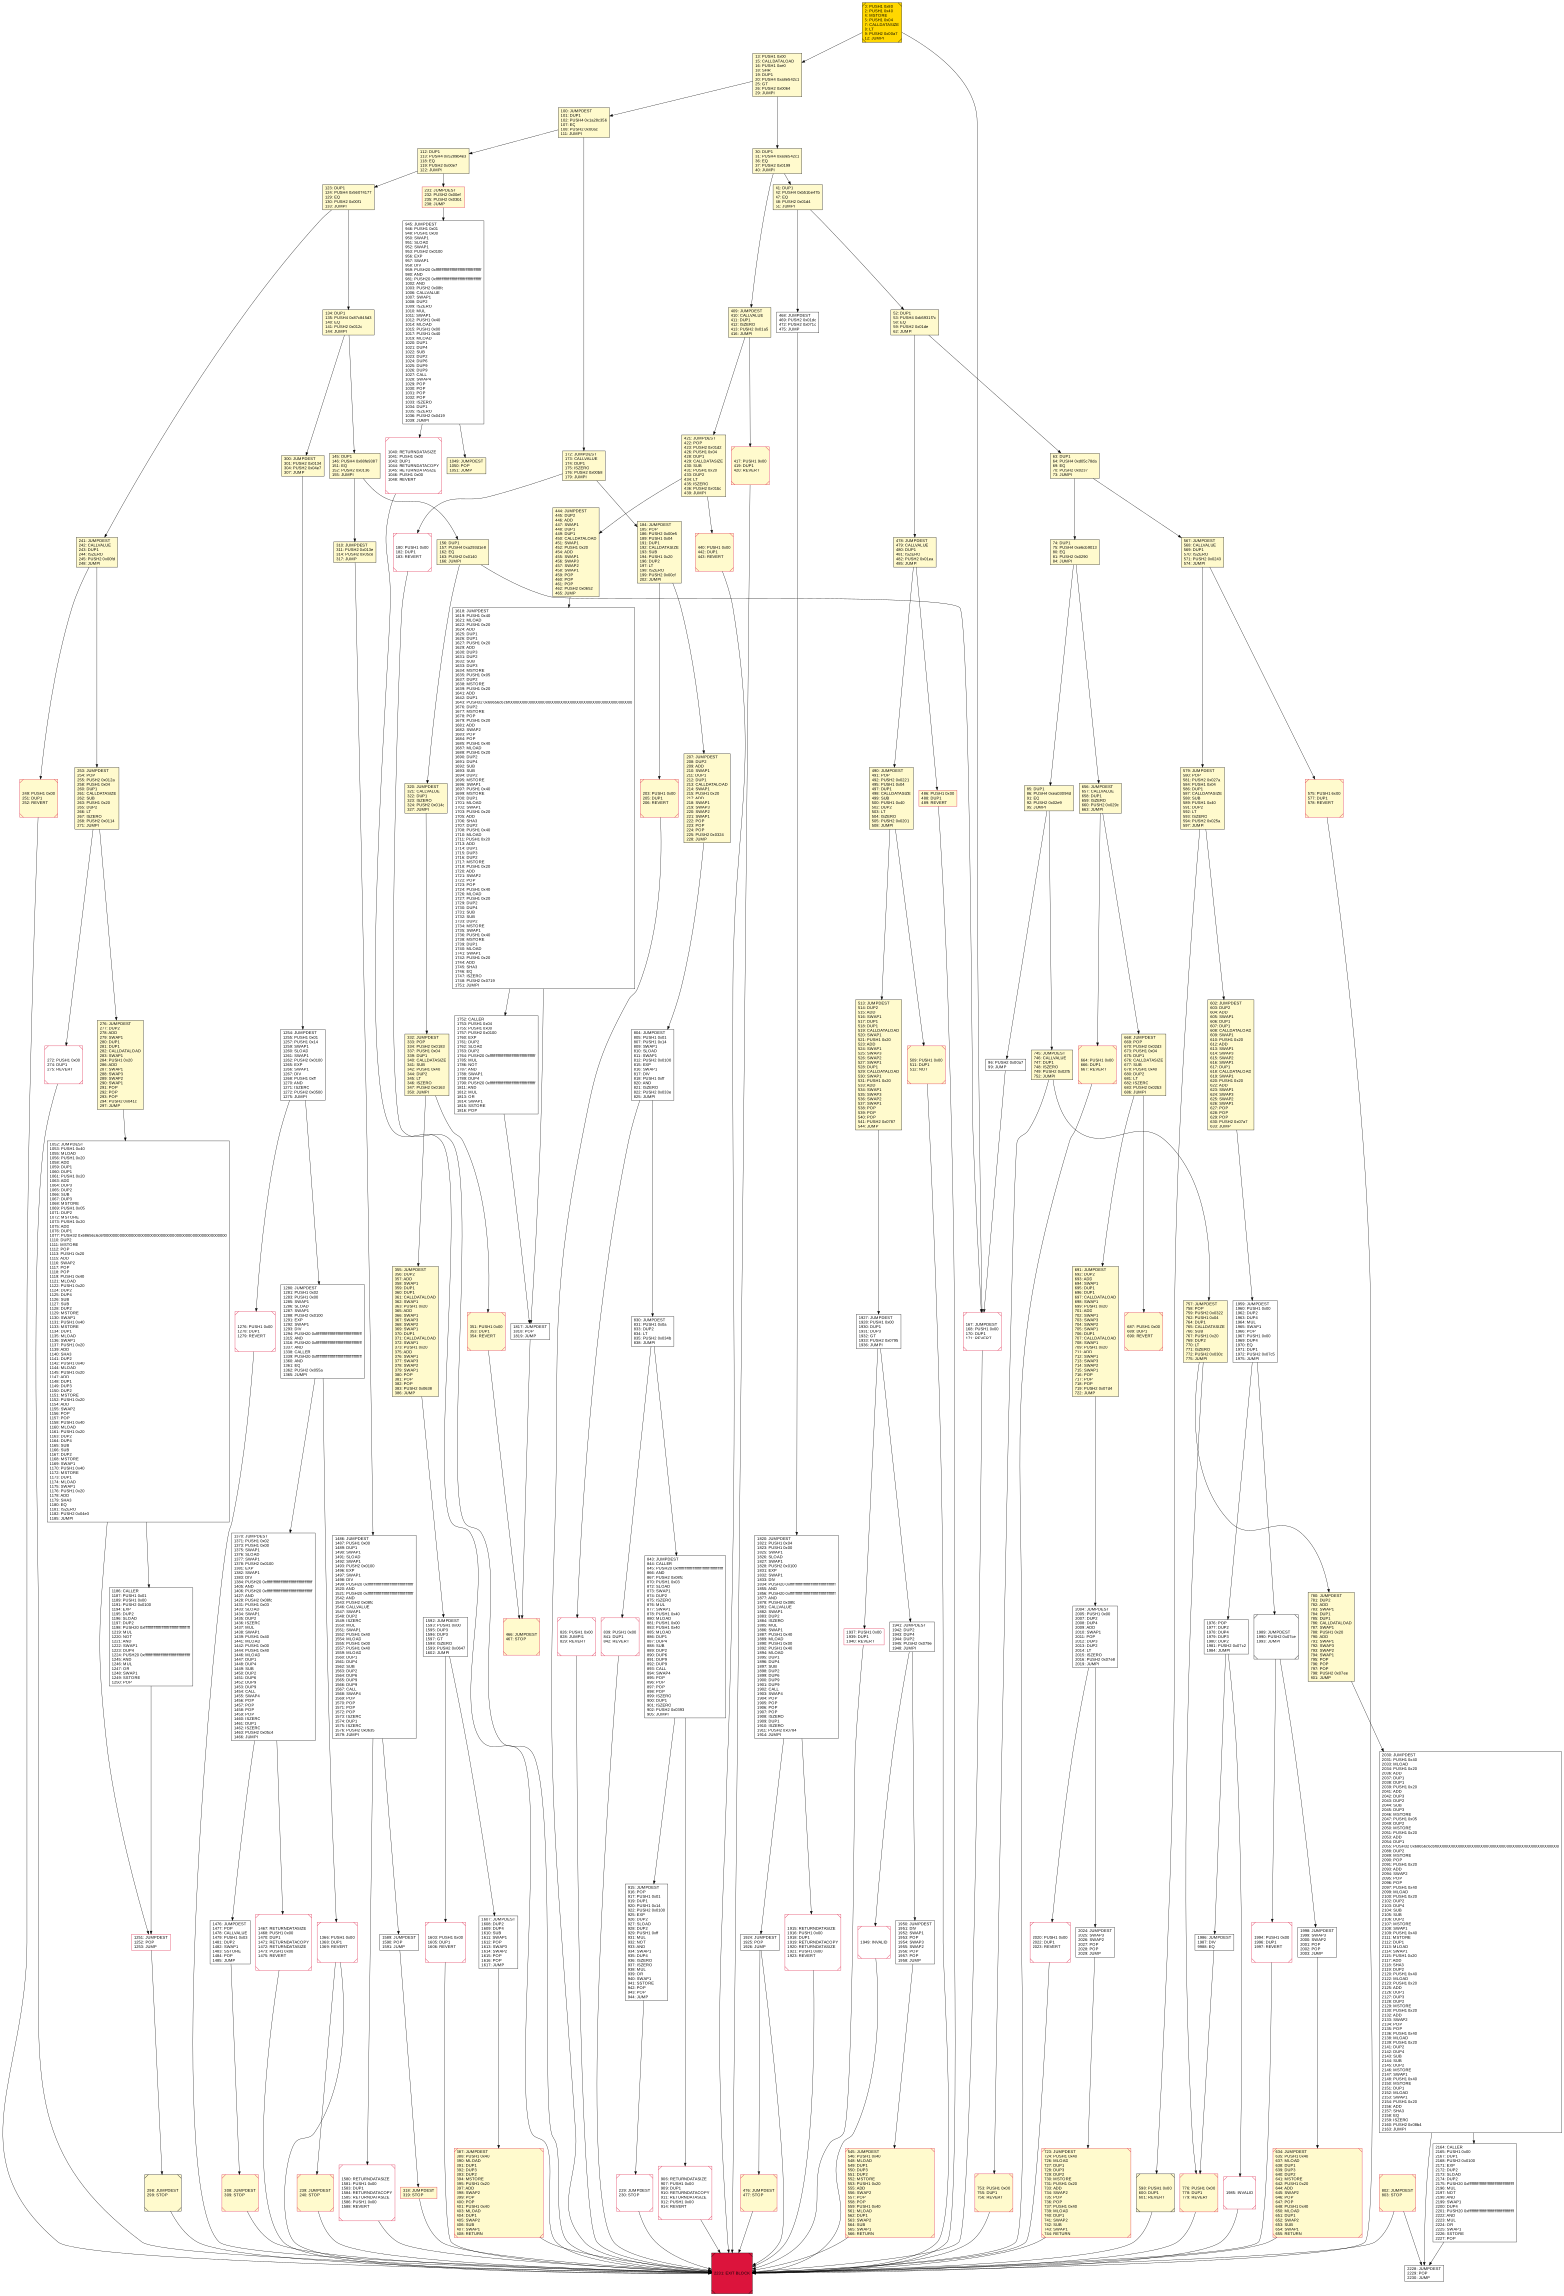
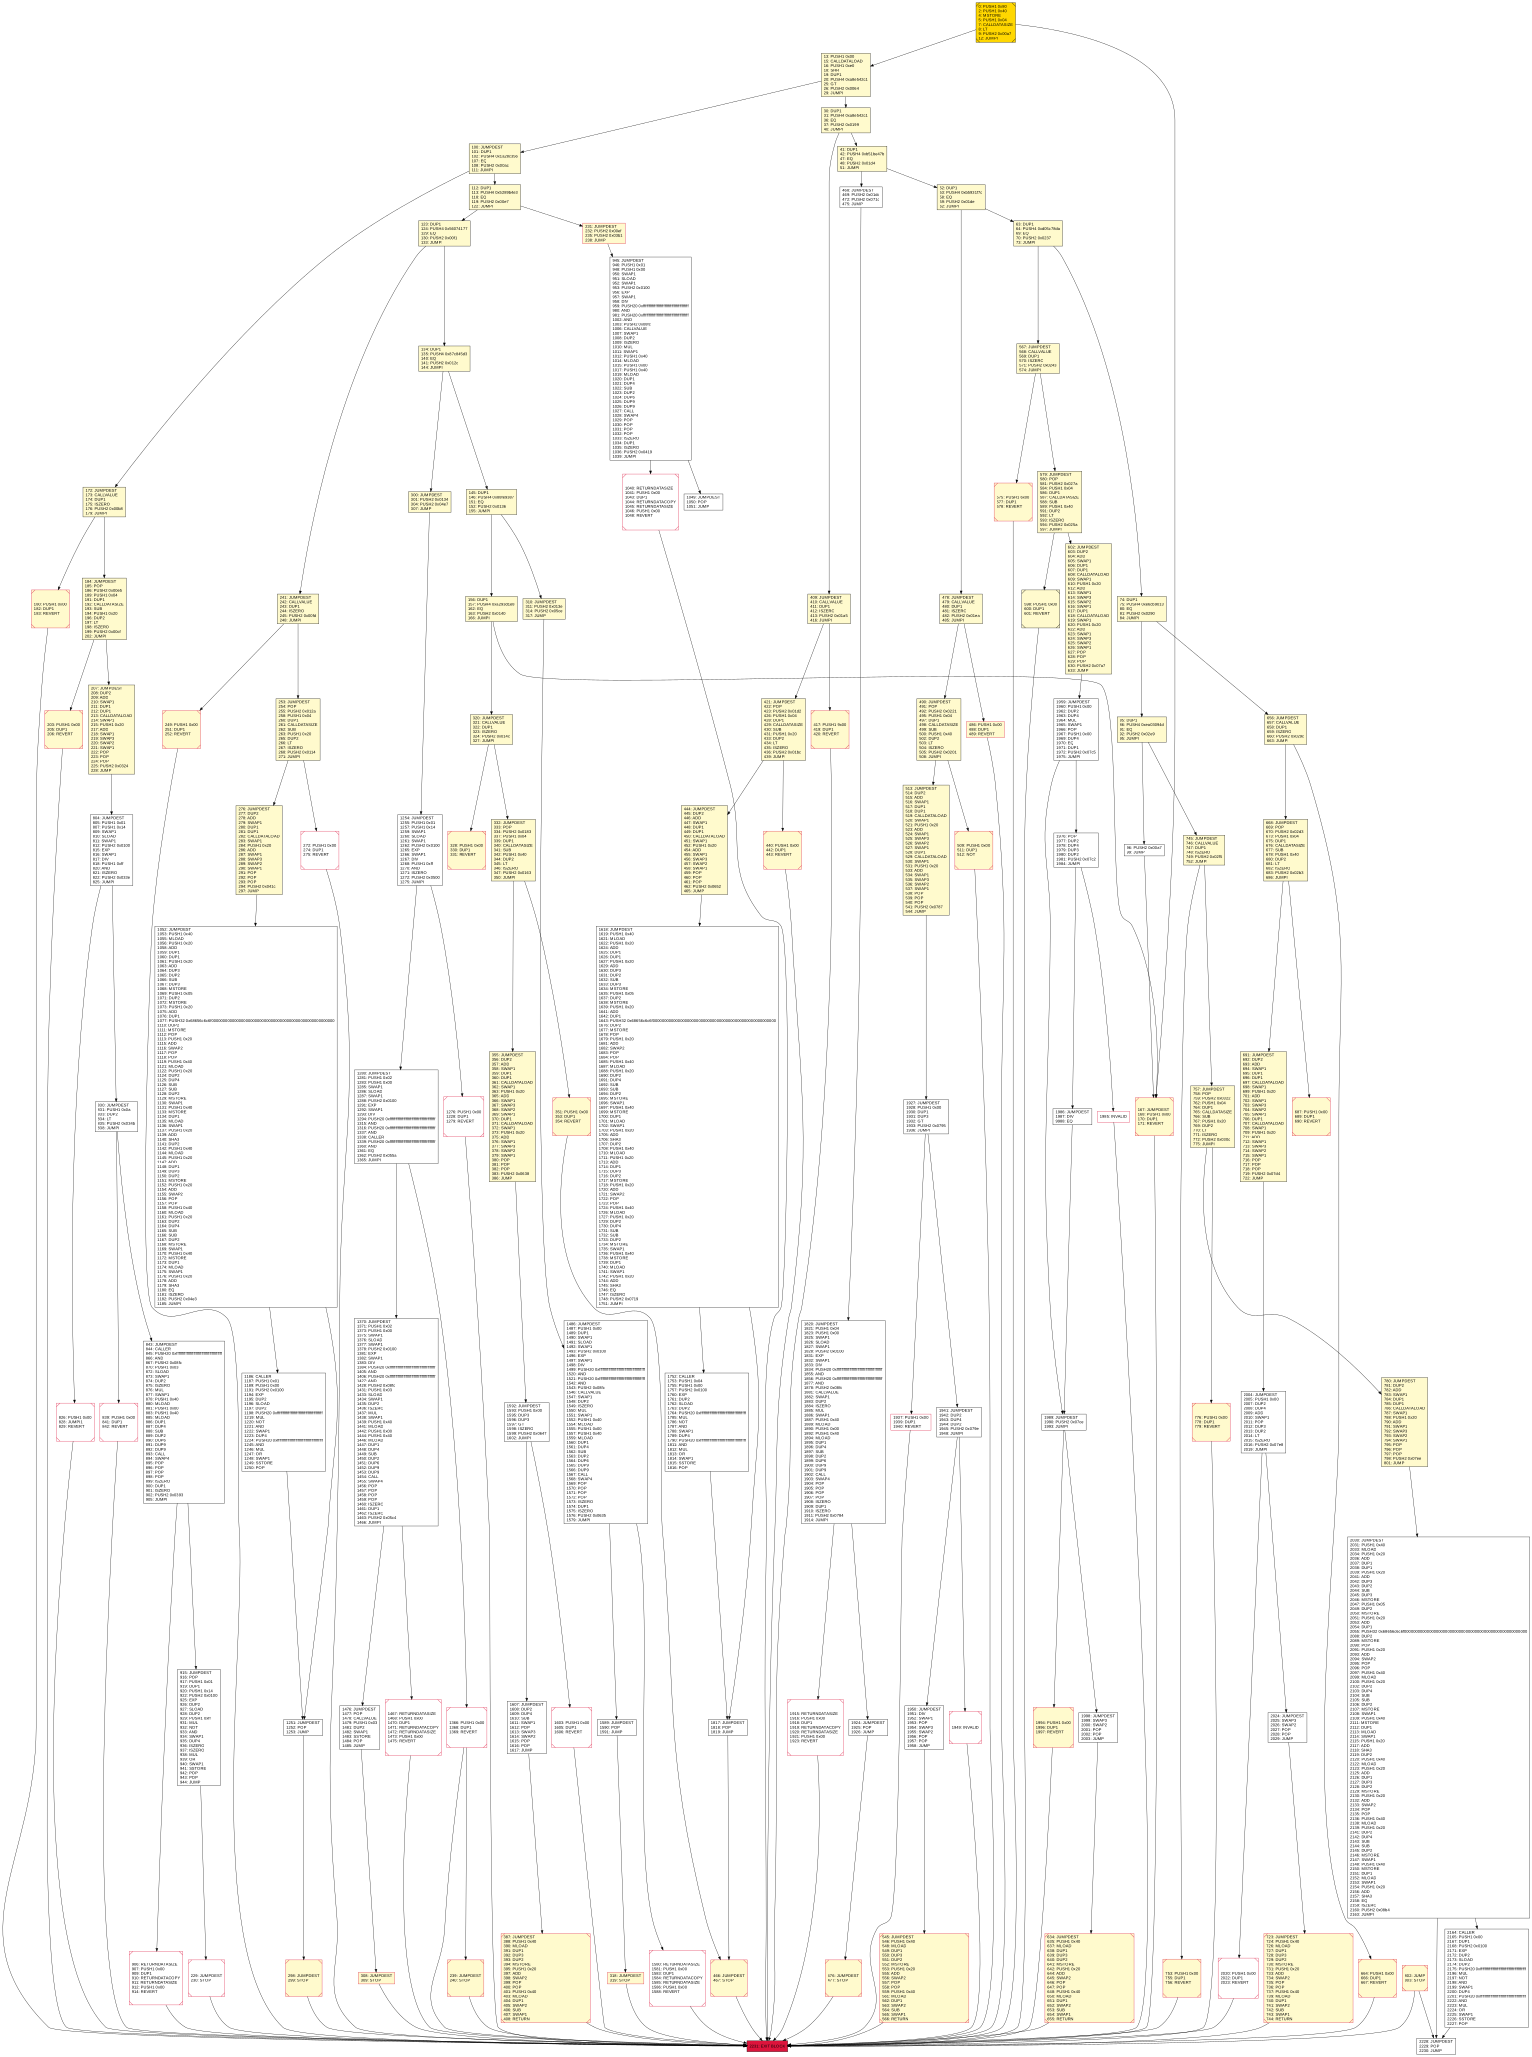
(466, 466) -> (703, 502)
(412, 552) -> (50, 609)
none -> (467, 850)
(255, 1331) -> (464, 1117)
(982, 1331) -> (1154, 1117)
(1276, 1637) -> (1064, 1422)
(151, 1942) -> (303, 1728)
(1272, 1942) -> (1053, 1728)
(1207, 2061) -> (1068, 1268)
(779, 2113) -> (746, 2019)
(163, 2193) -> (304, 1978)
(240, 2193) -> (376, 1978)
(1240, 2193) -> (1113, 1117)
(1398, 2193) -> (1415, 1978)
(732, 2273) -> (767, 2046)
